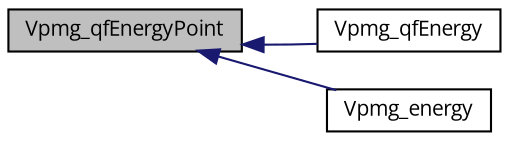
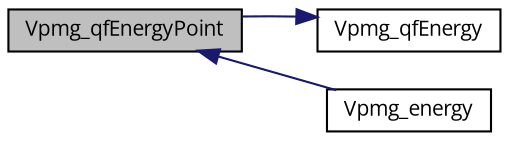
(291, 45) -> (269, 16)
